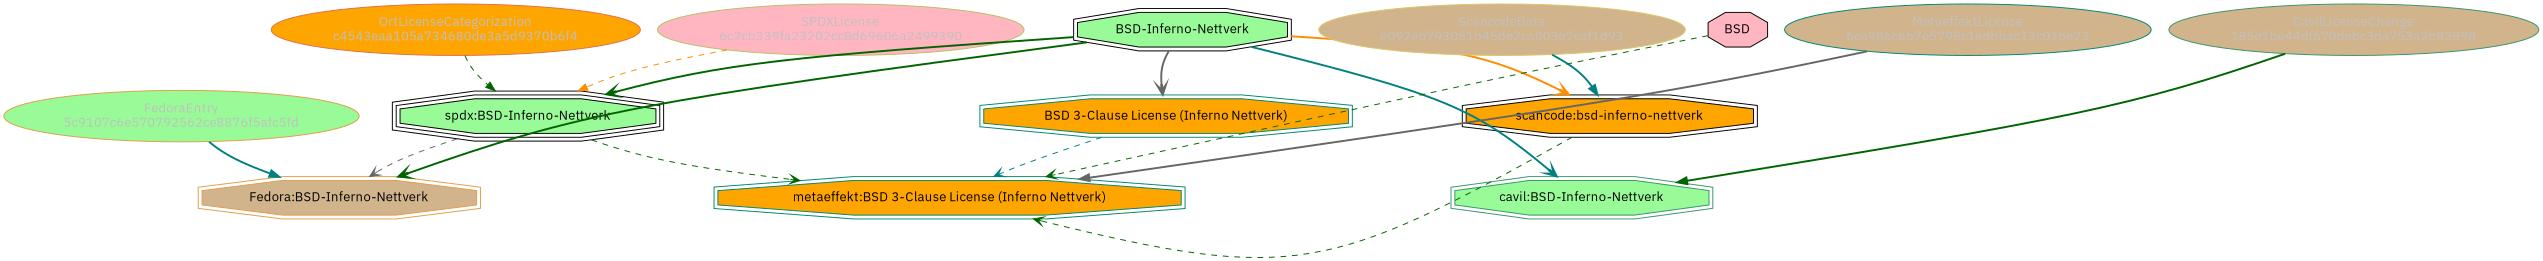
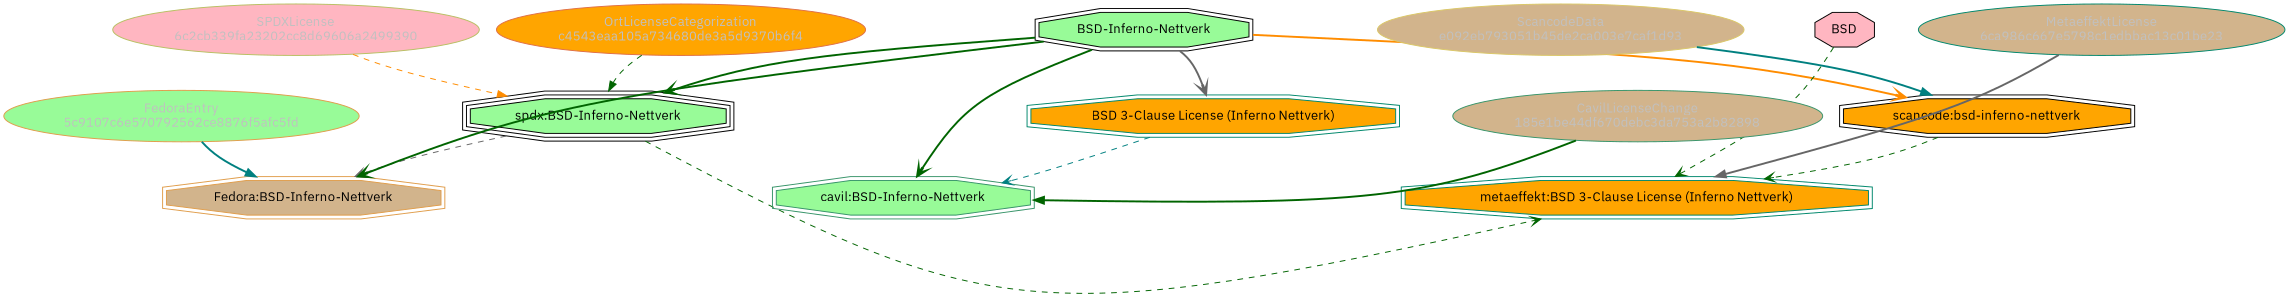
(1409, 90) -> (995, 93)
(1052, 154) -> (1081, 160)
